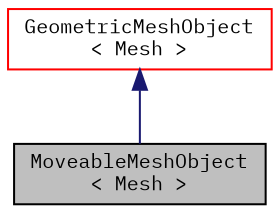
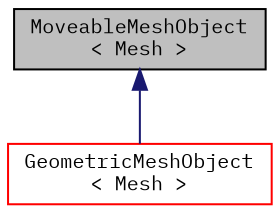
(140, 117) -> (140, 117)
